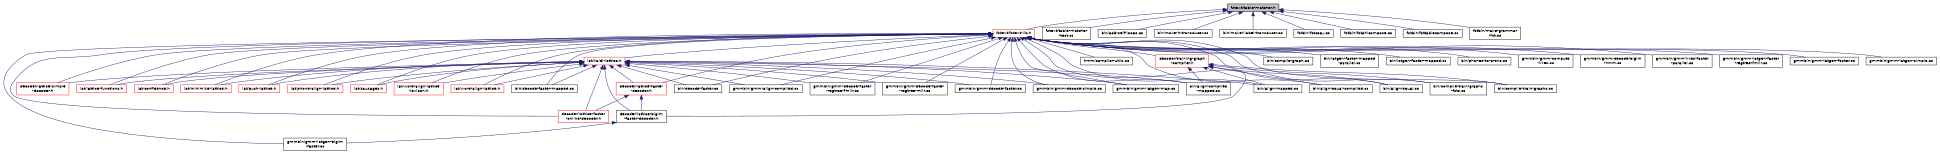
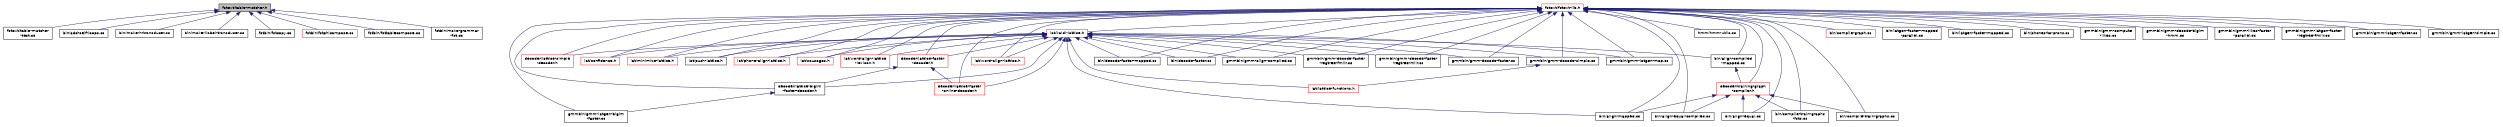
(1125, 16) -> none
(1368, 33) -> (330, 33)
(547, 41) -> (1447, 76)
(1107, 61) -> (1717, 33)
(1288, 61) -> (1851, 33)
(1197, 76) -> (1739, 77)
(259, 89) -> (706, 61)
